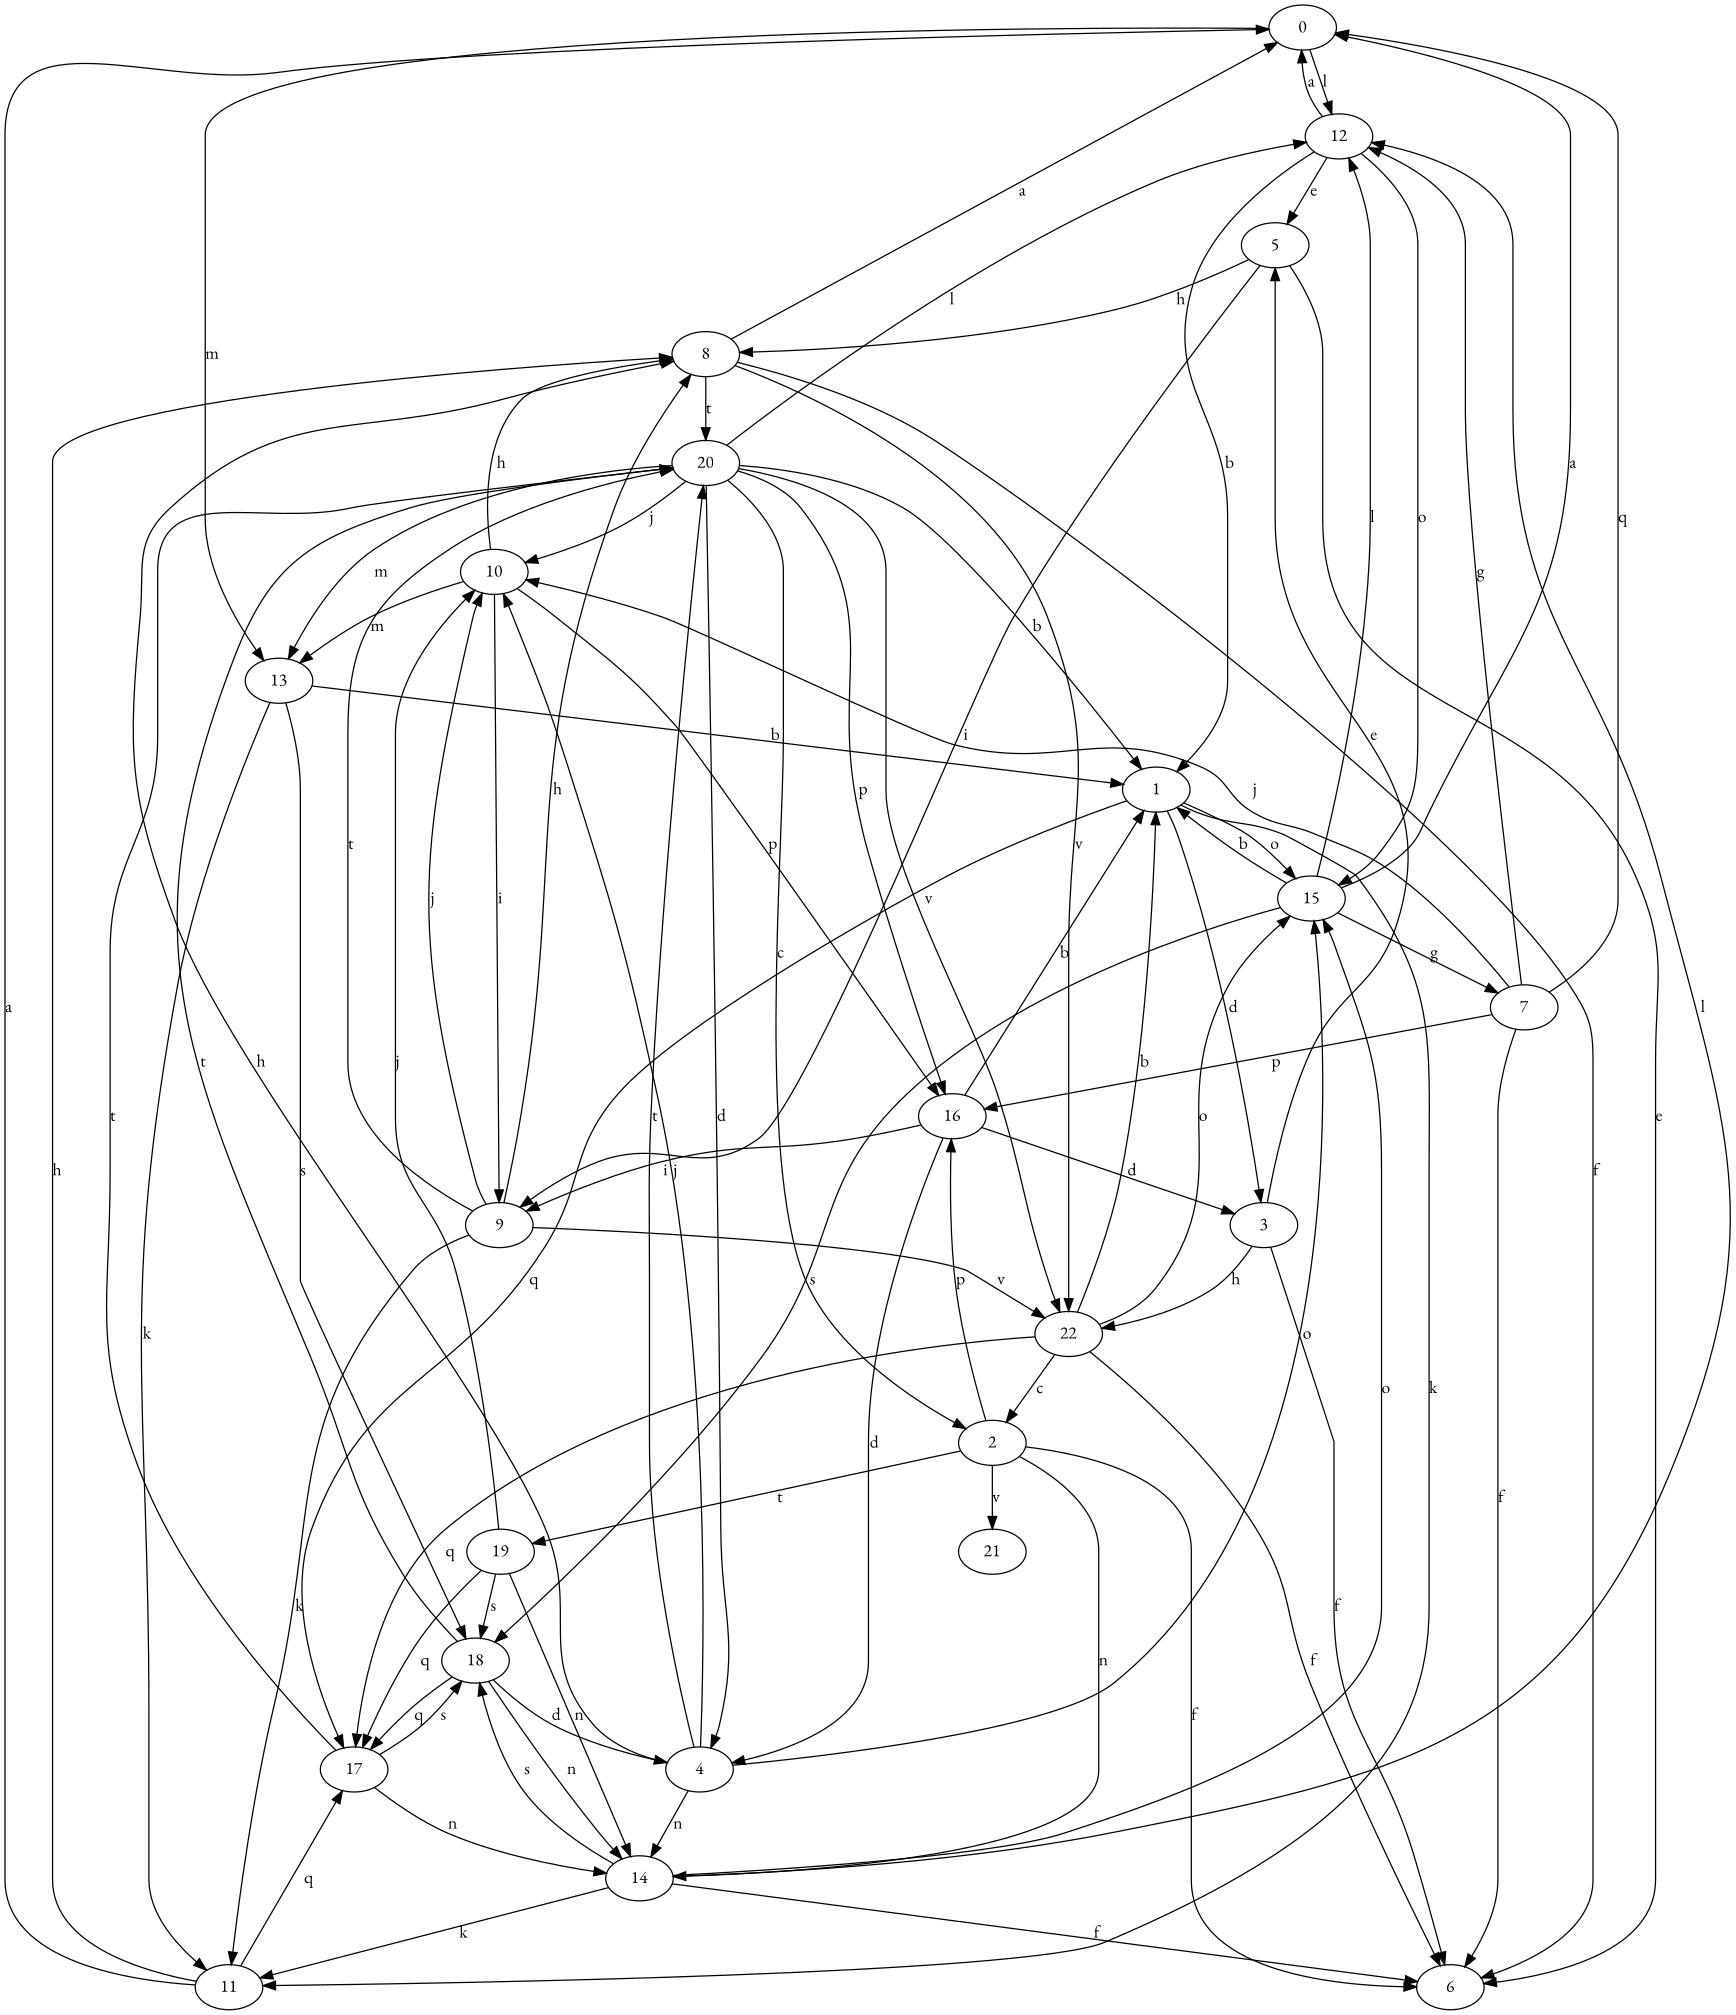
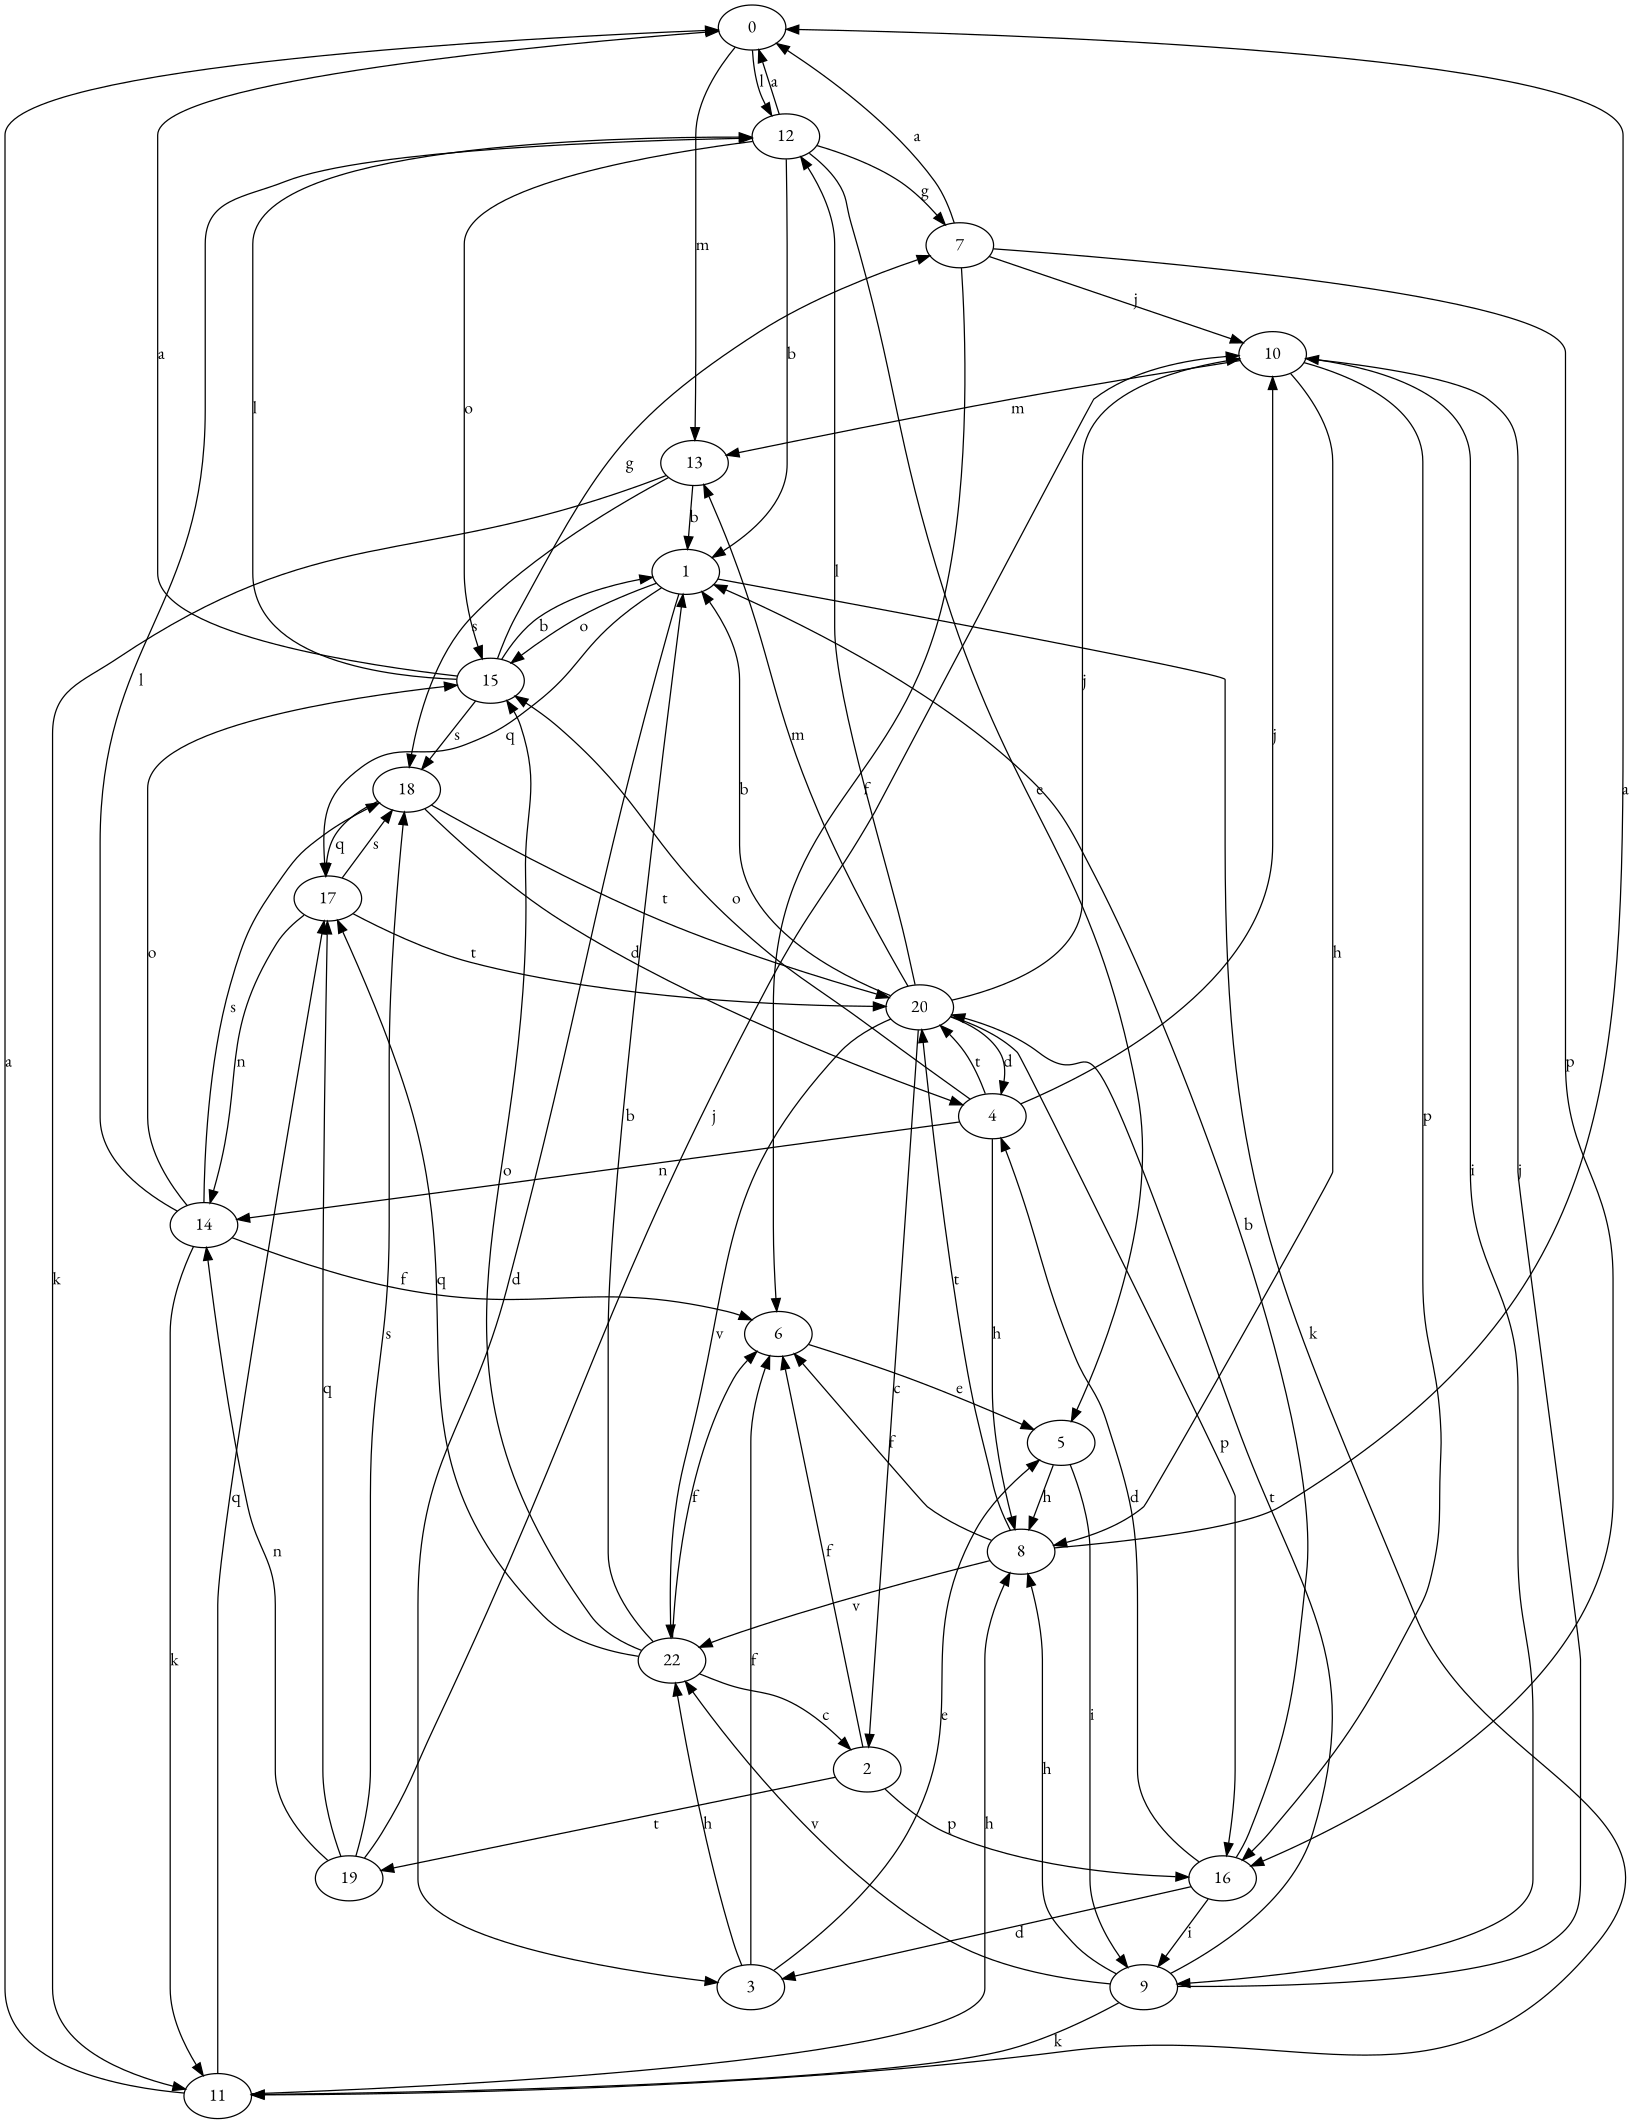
(1623, 517) -> (917, 136)
(1474, 550) -> (882, 171)
(1656, 1101) -> (917, 1381)
(992, 1552) -> none
(549, 1767) -> none
(1072, 1808) -> none
